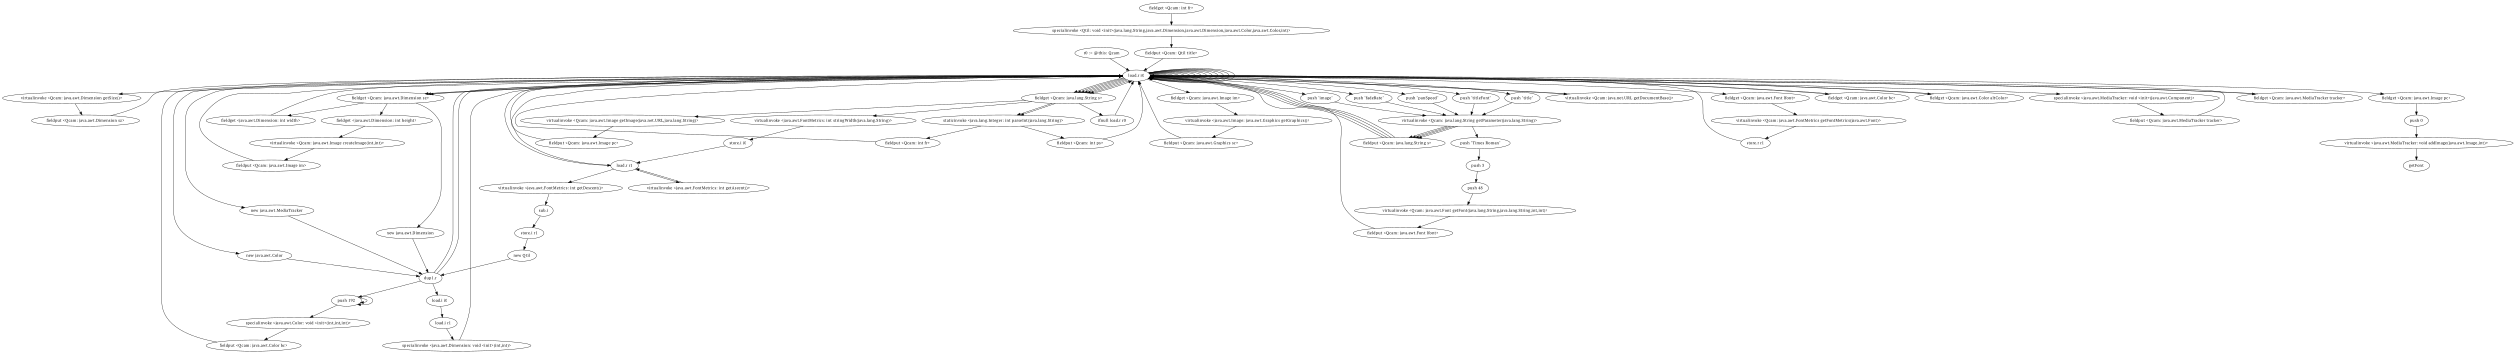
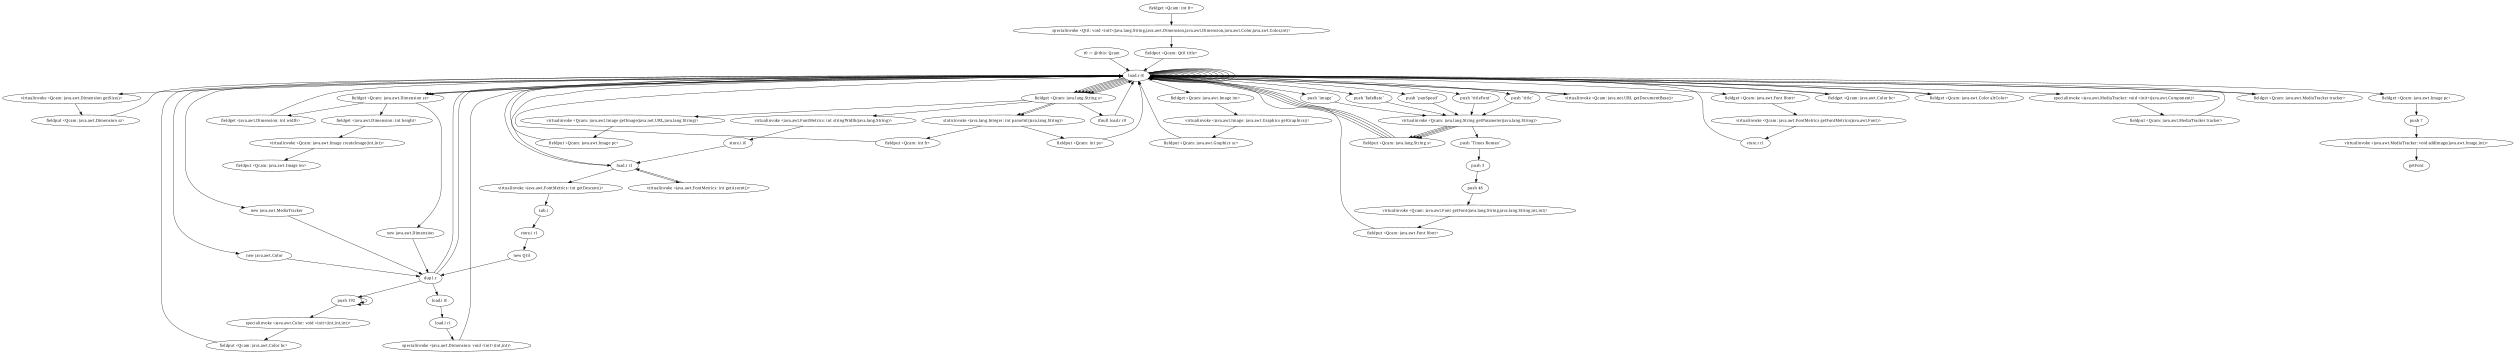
(619, 82) -> none
(2416, 121) -> (2416, 121)
